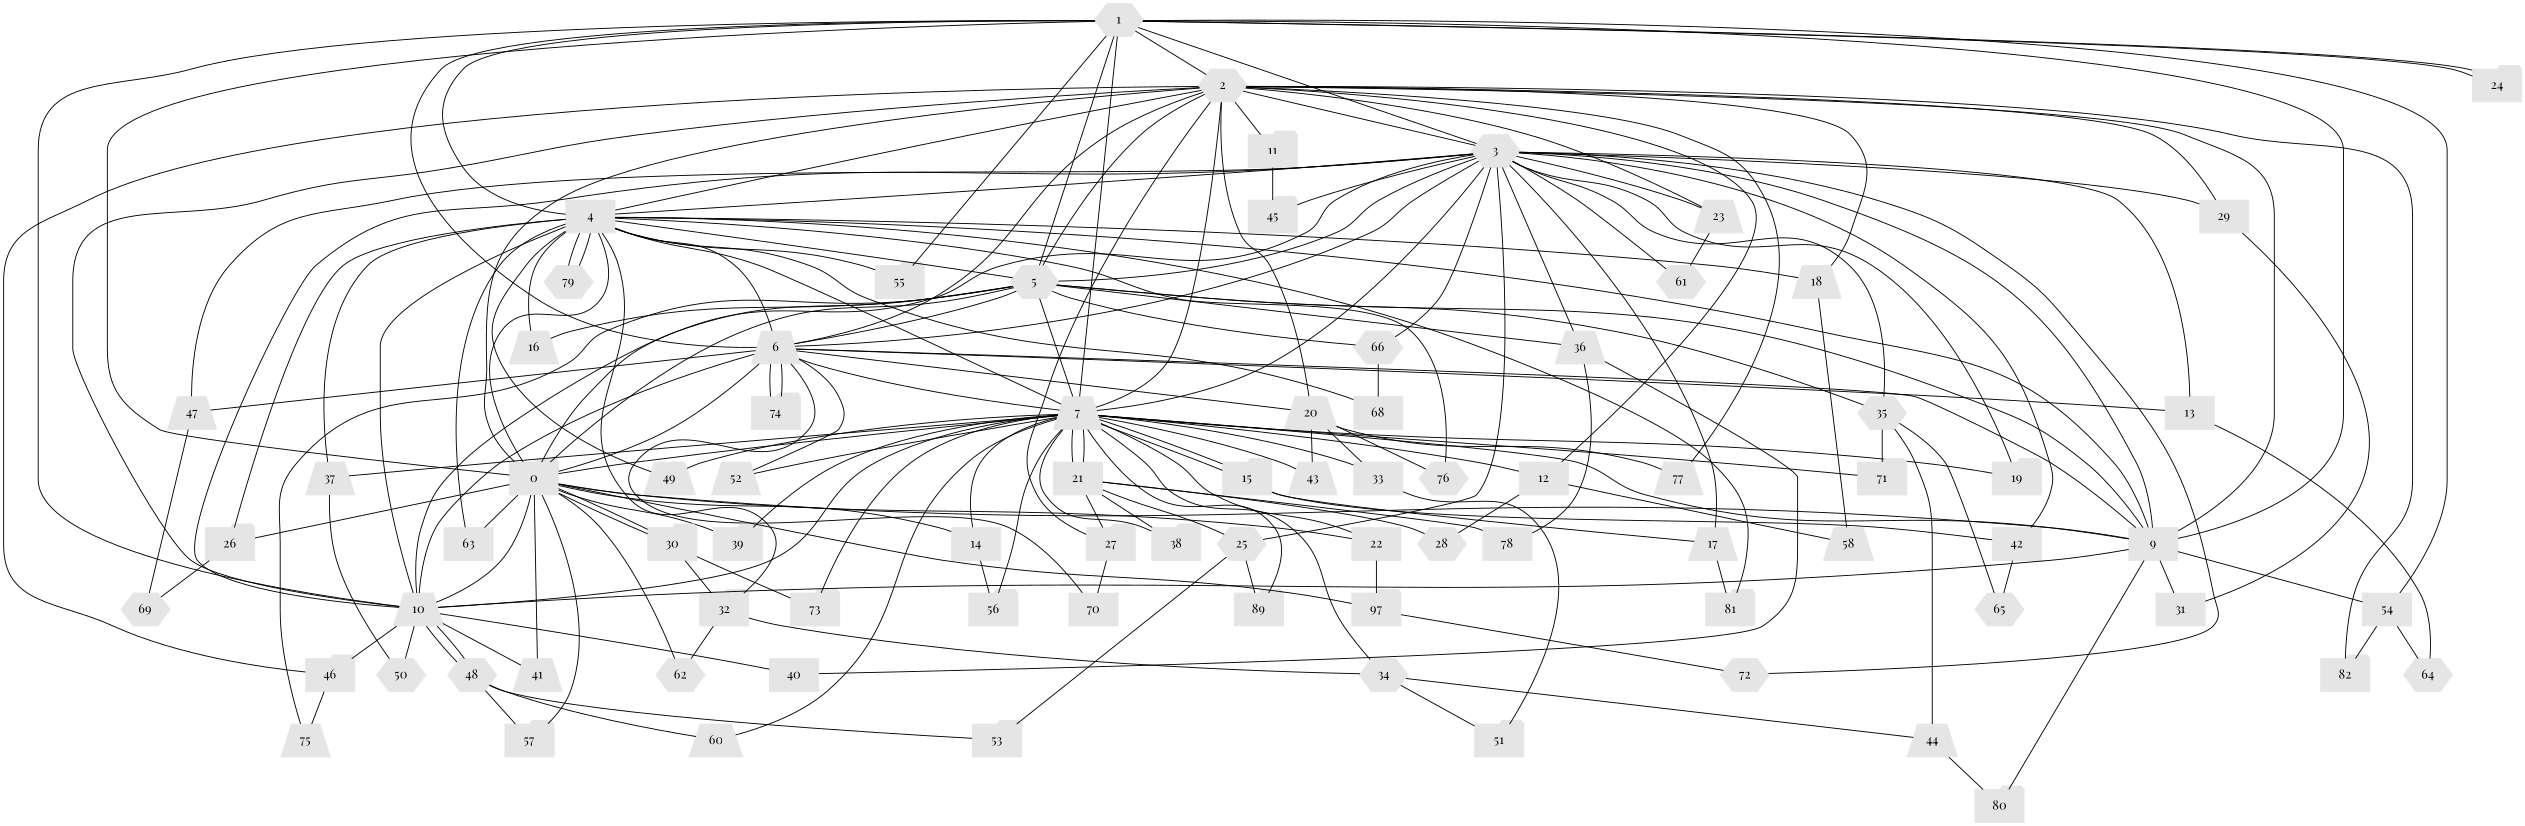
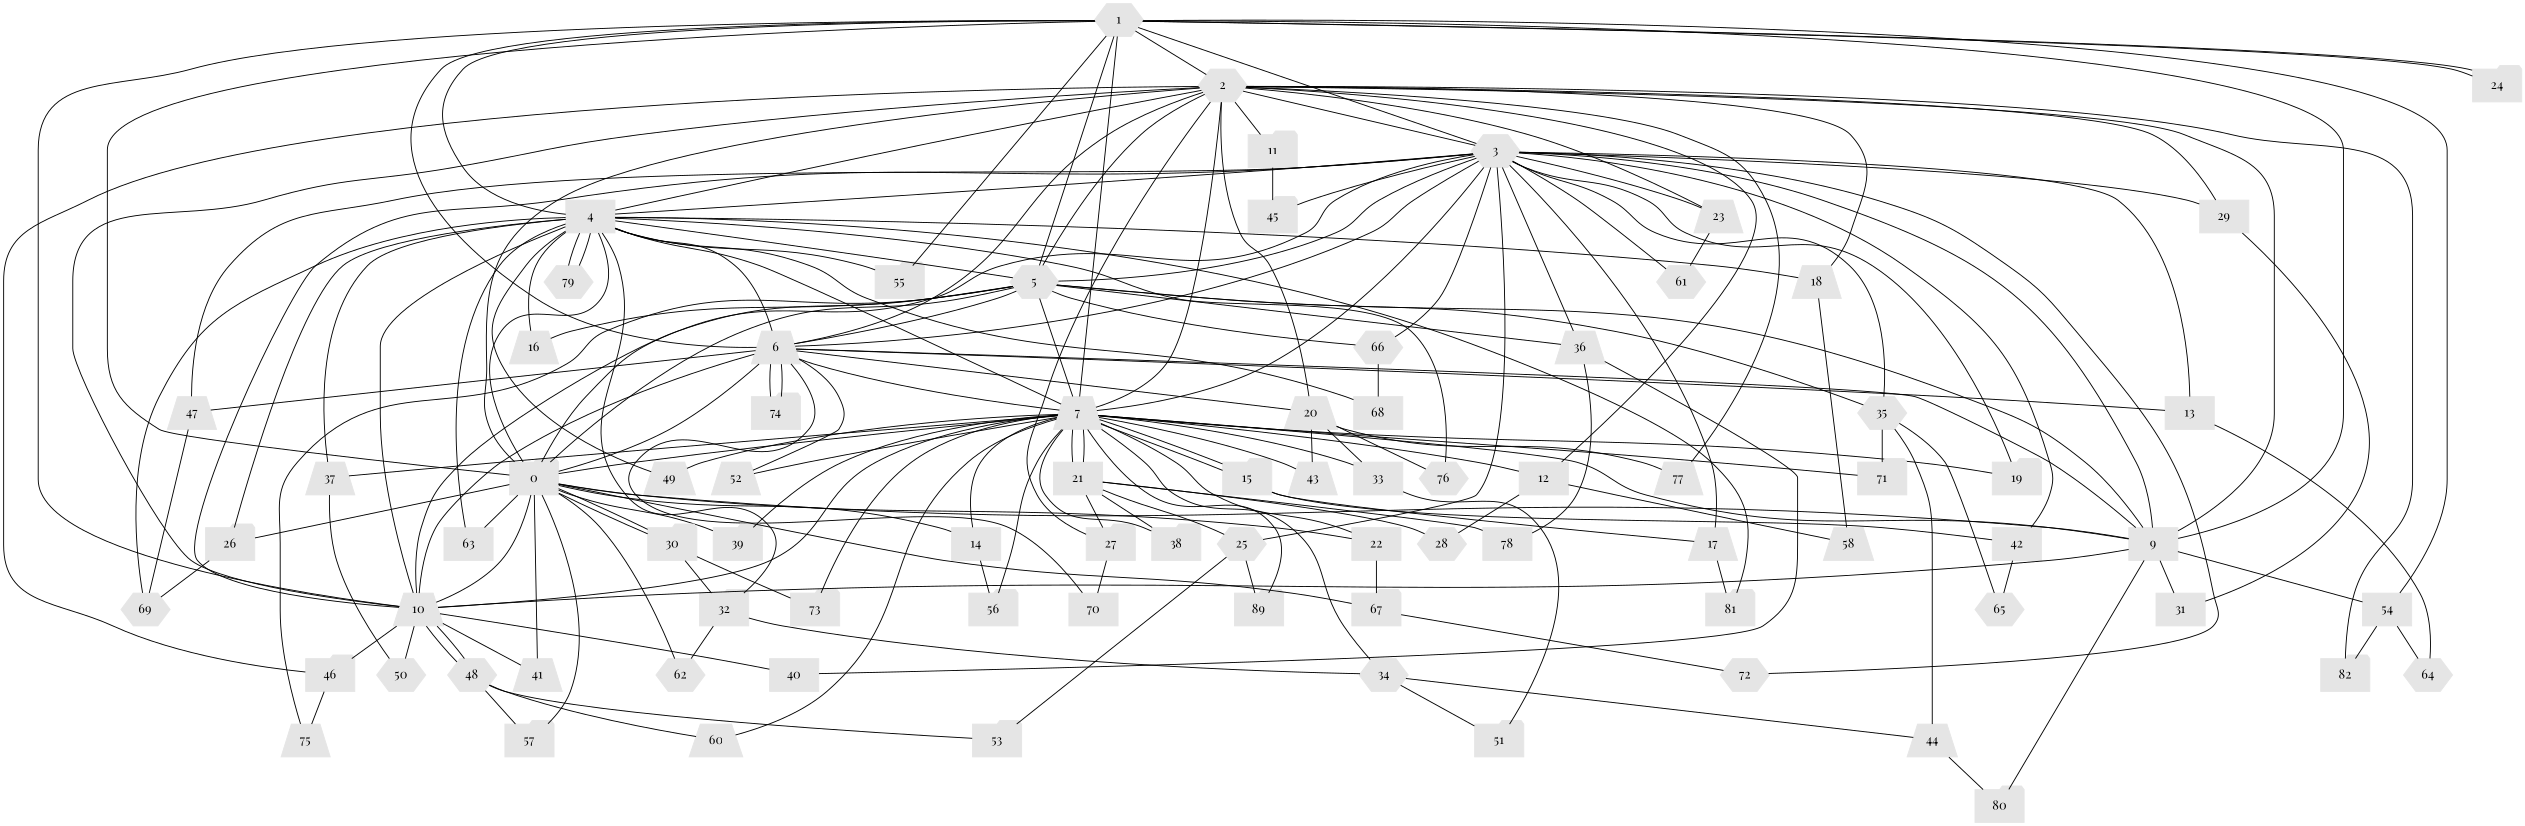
(1421, 267) -> (247, 299)
(1376, 610) -> (1376, 610)
